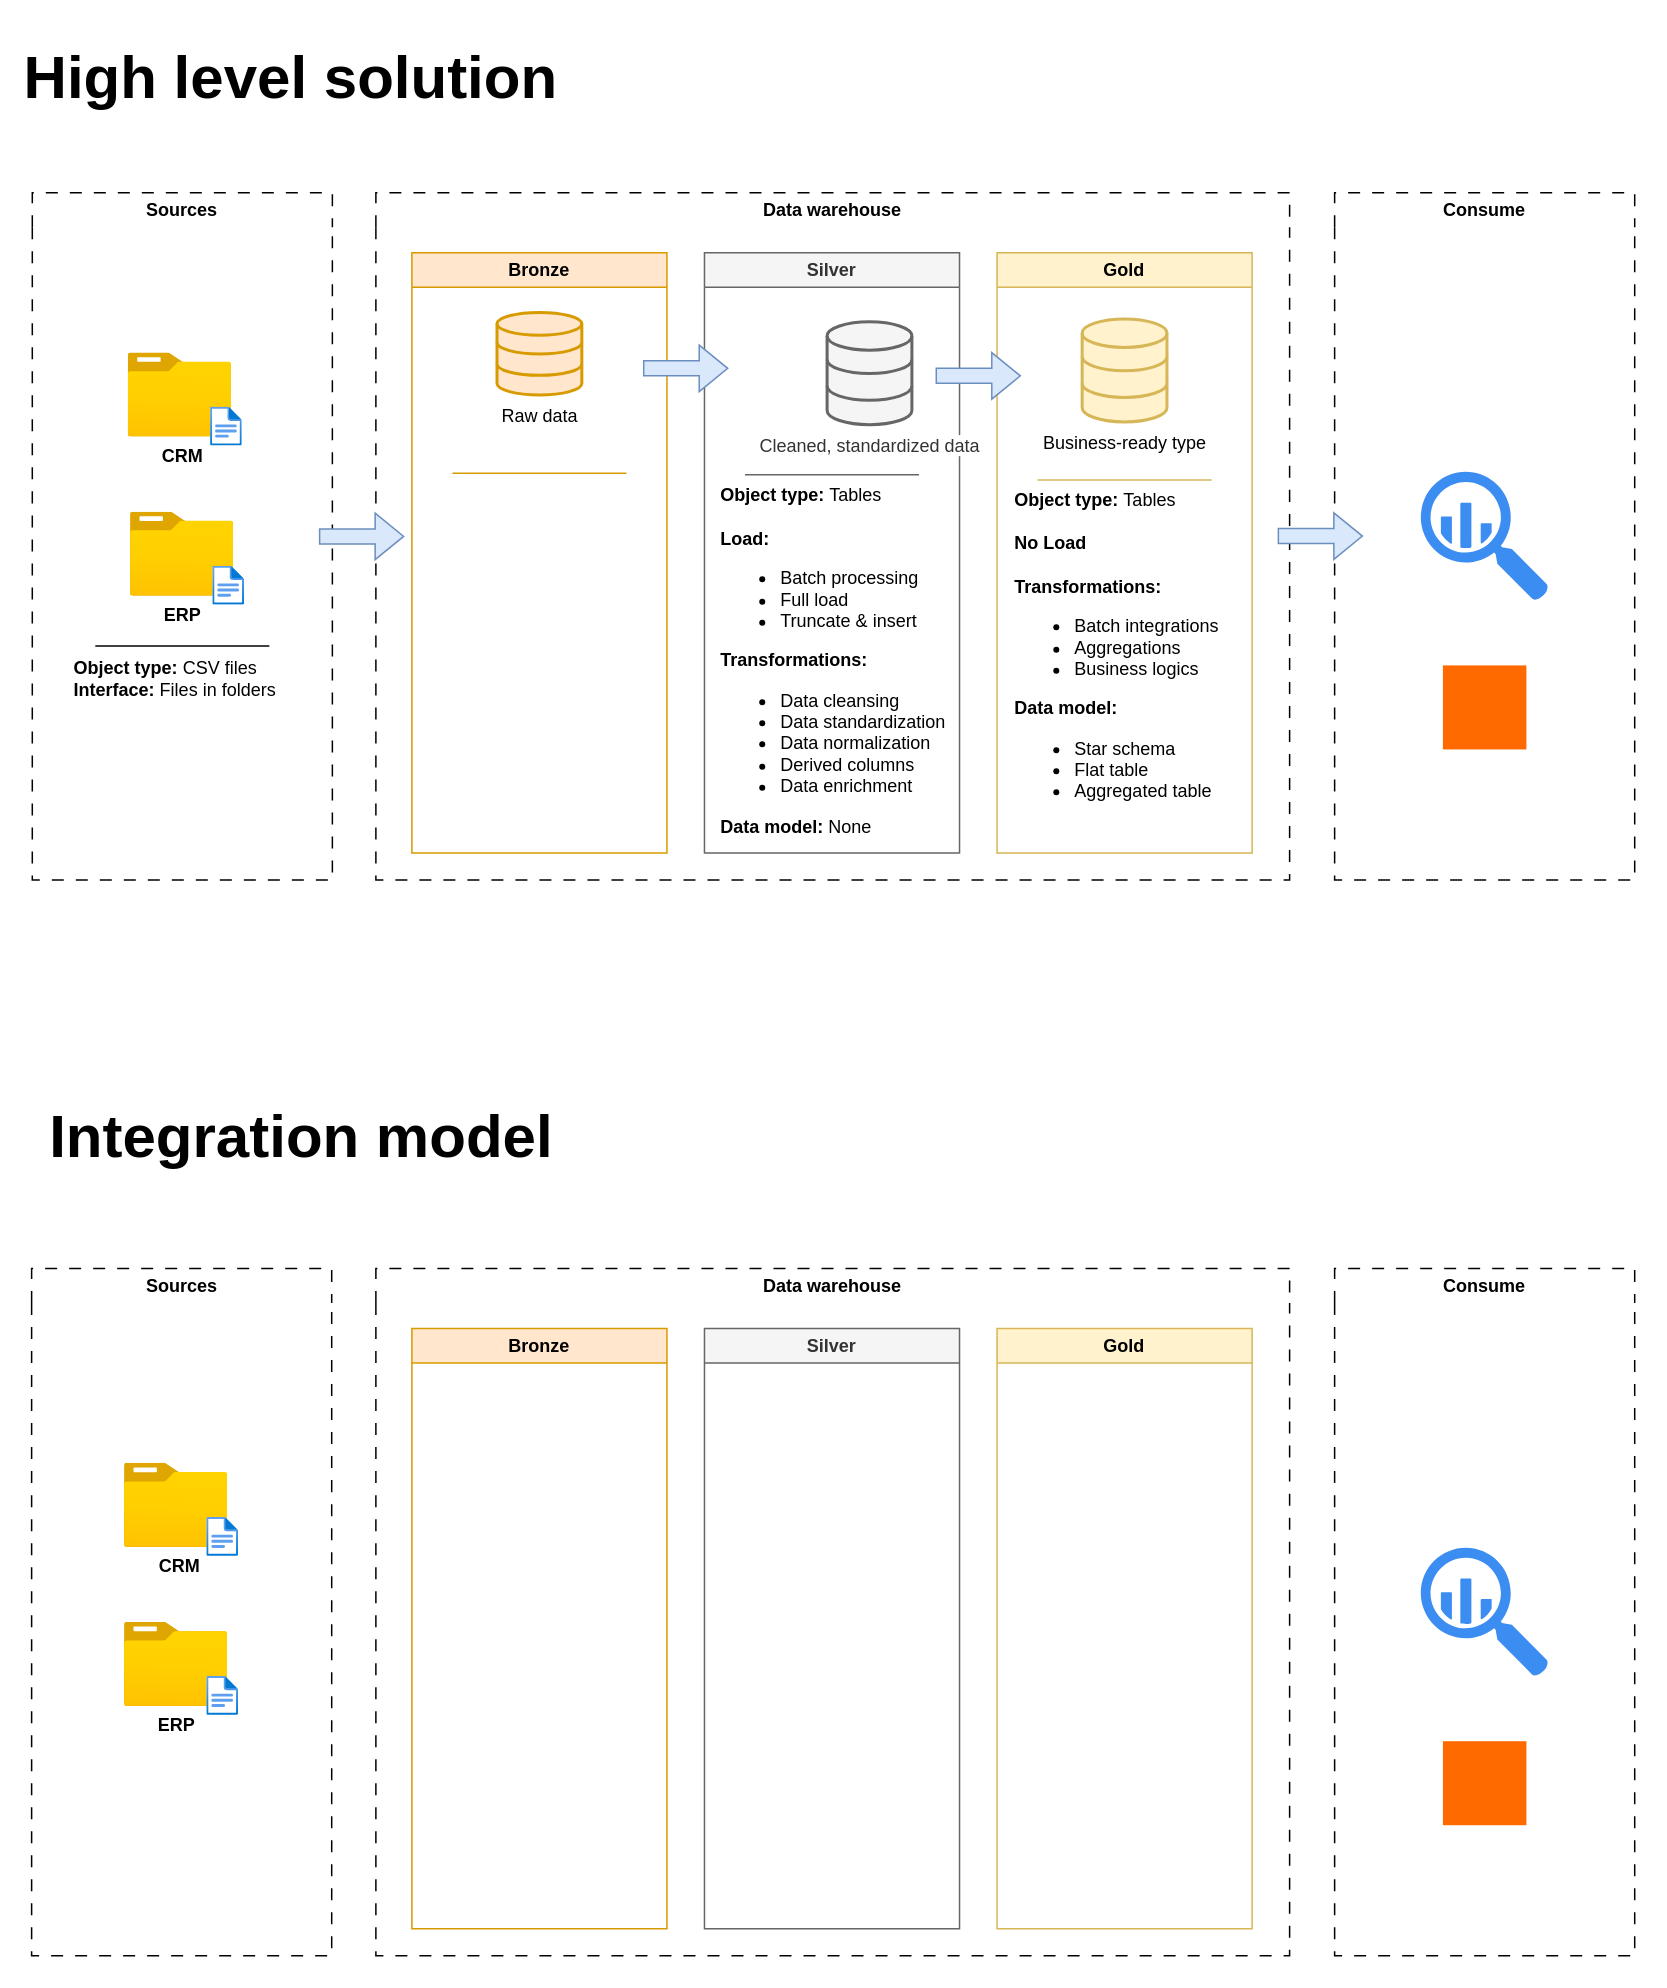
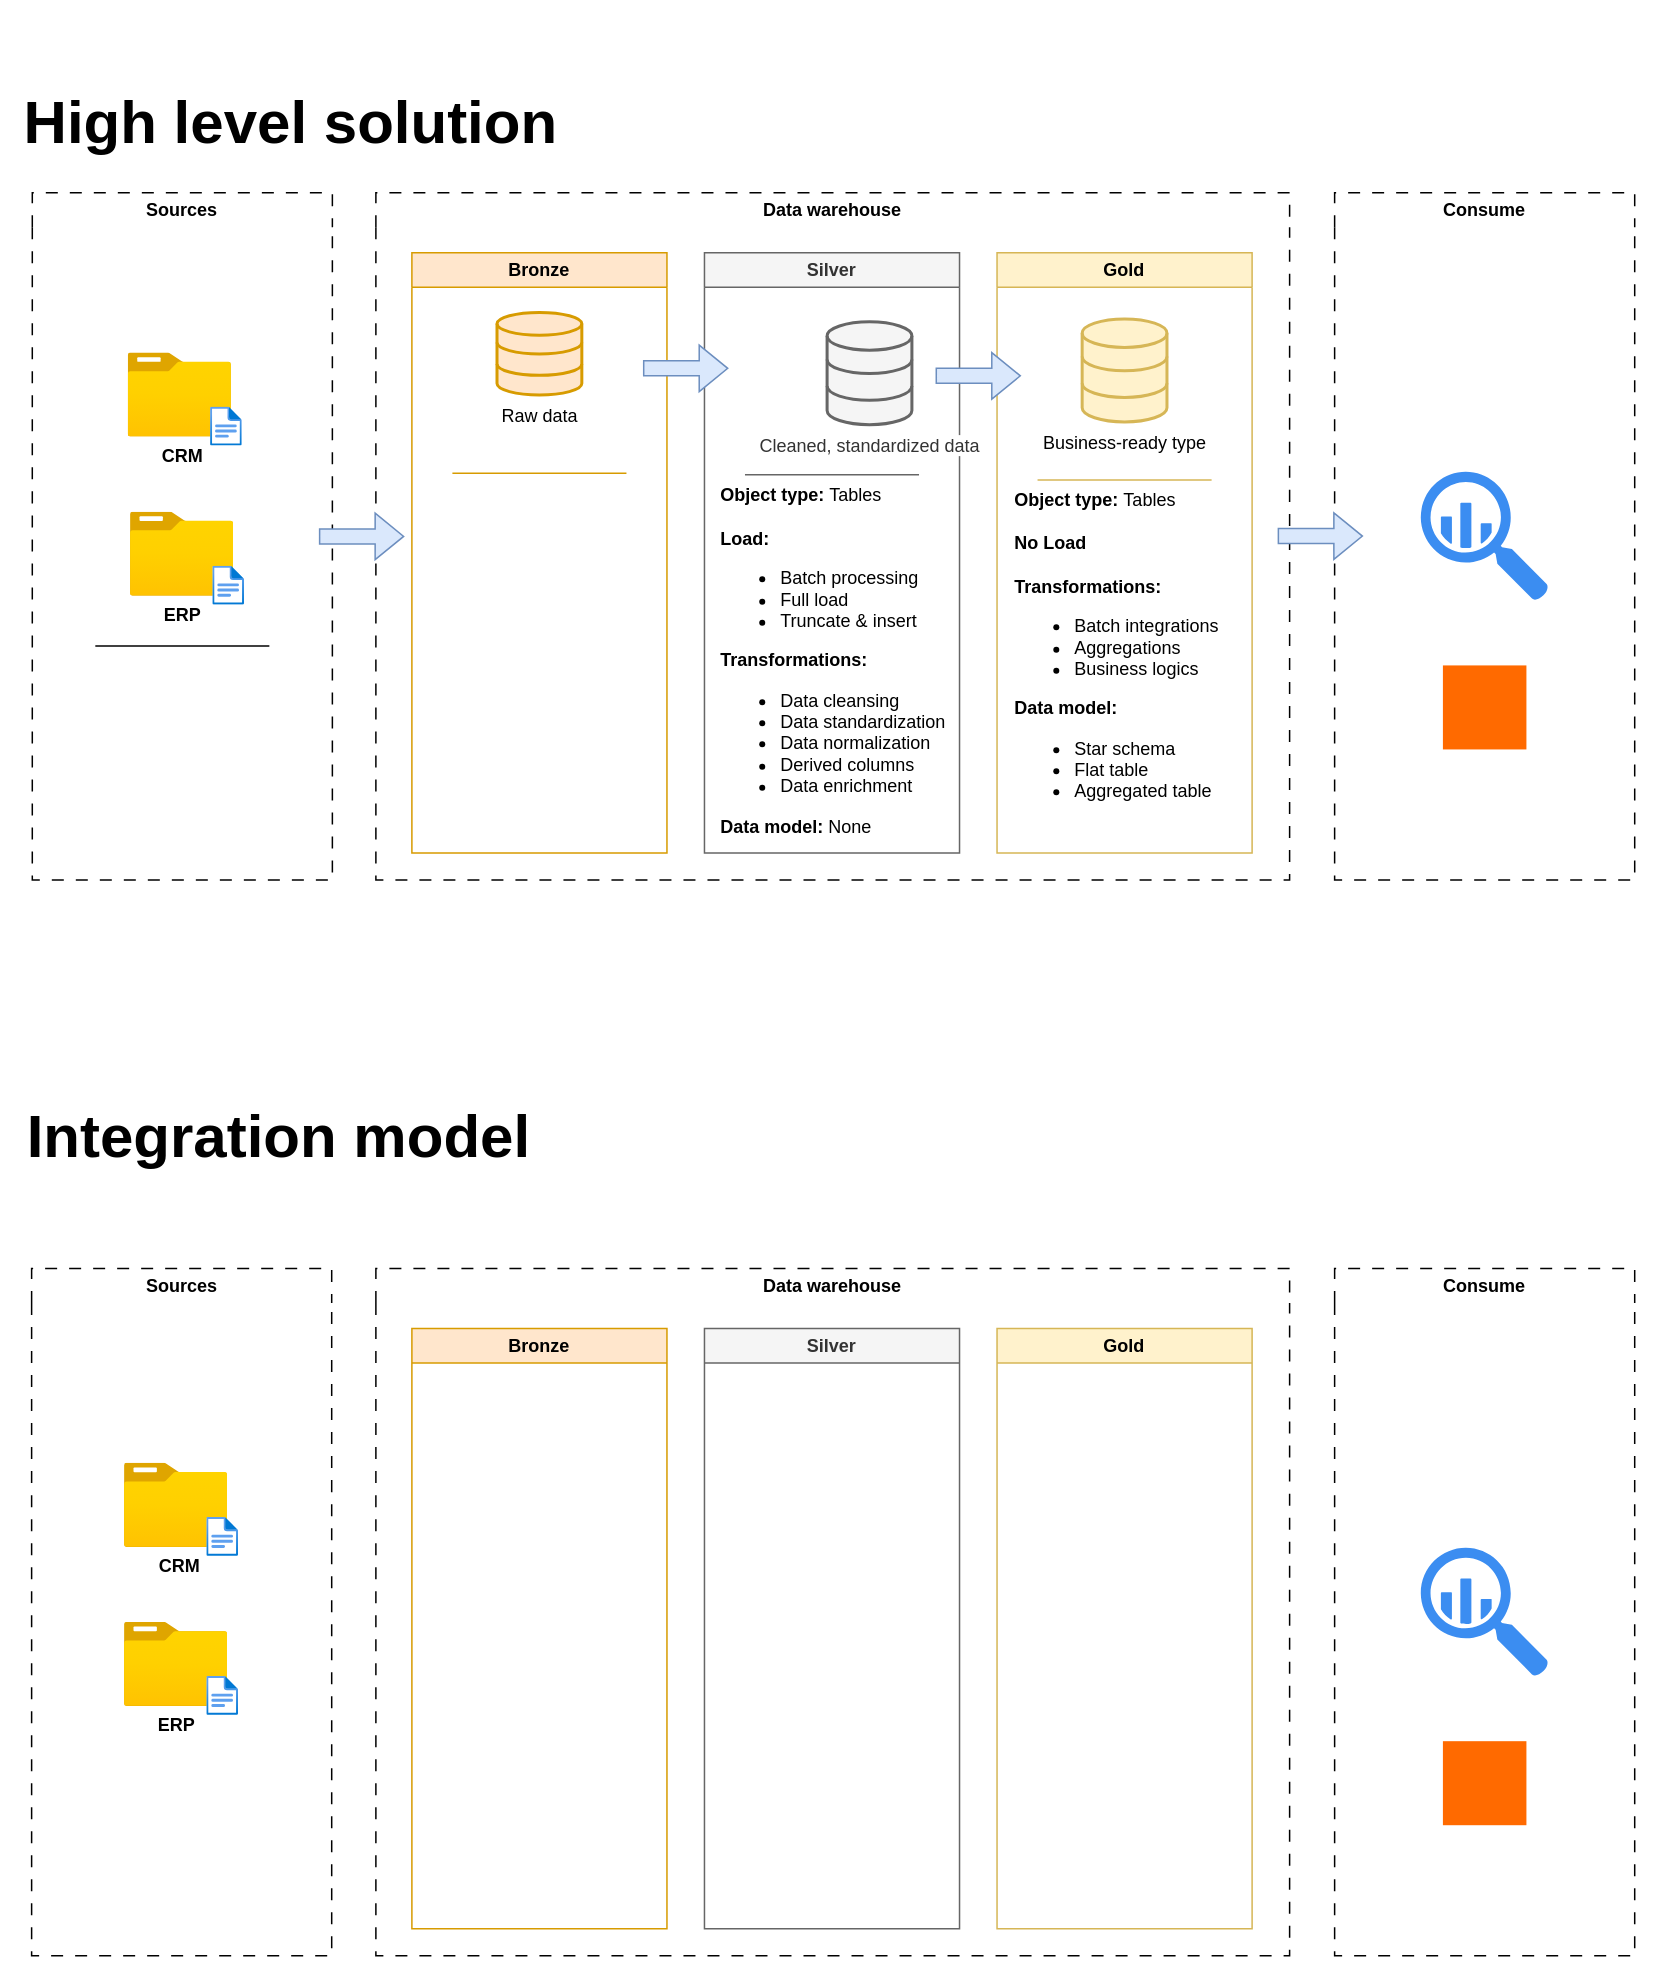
(290, 76) -> (290, 121)
(185, 678) -> none
(300, 1135) -> (278, 1135)
